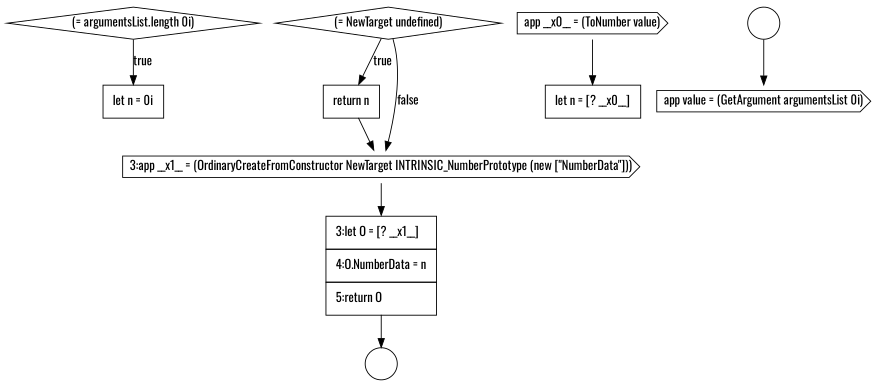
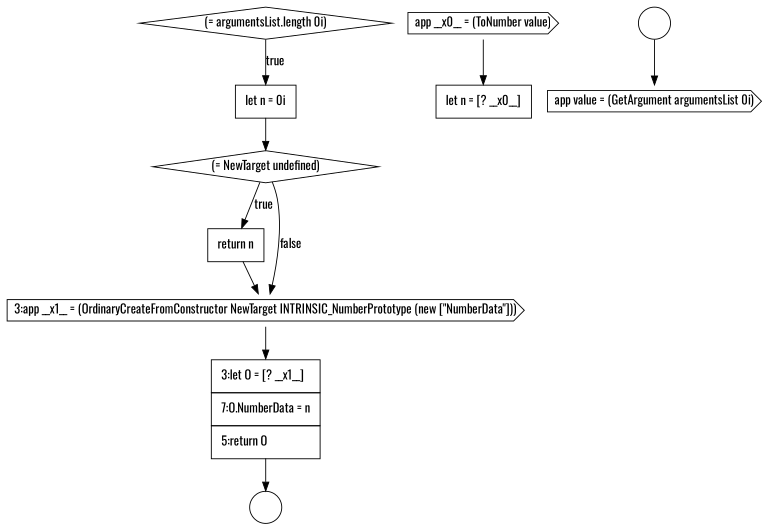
none -> (266, 130)
(381, 265) -> (266, 409)
